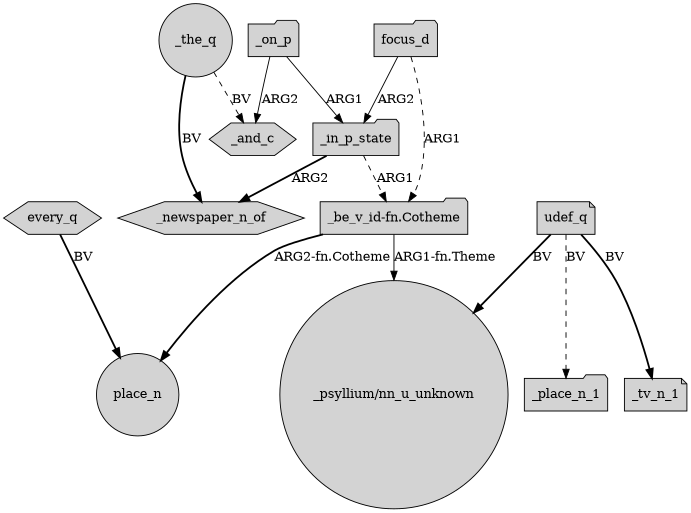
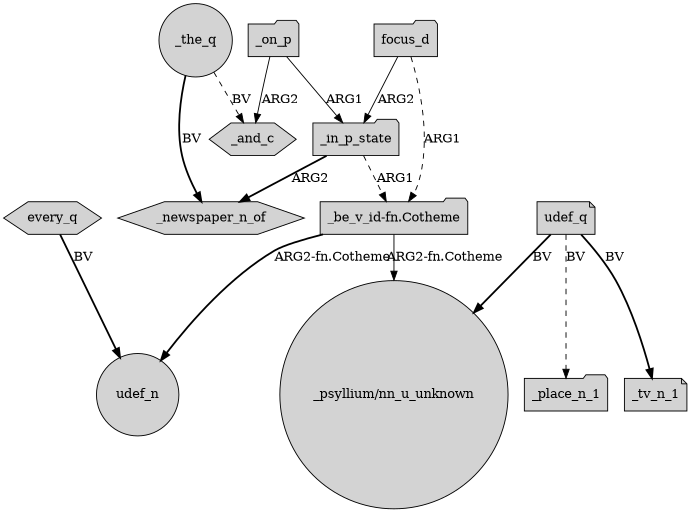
(445, 257) -> (445, 257)
(138, 395) -> (138, 395)
